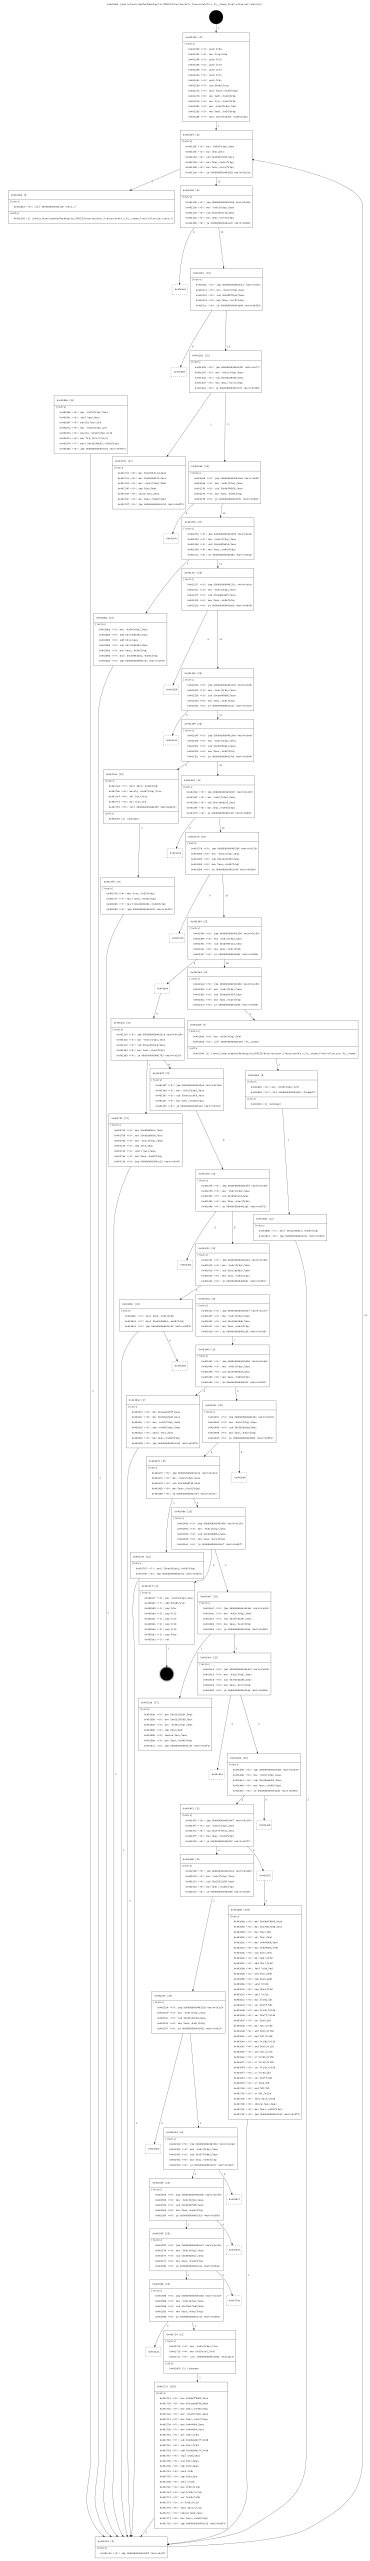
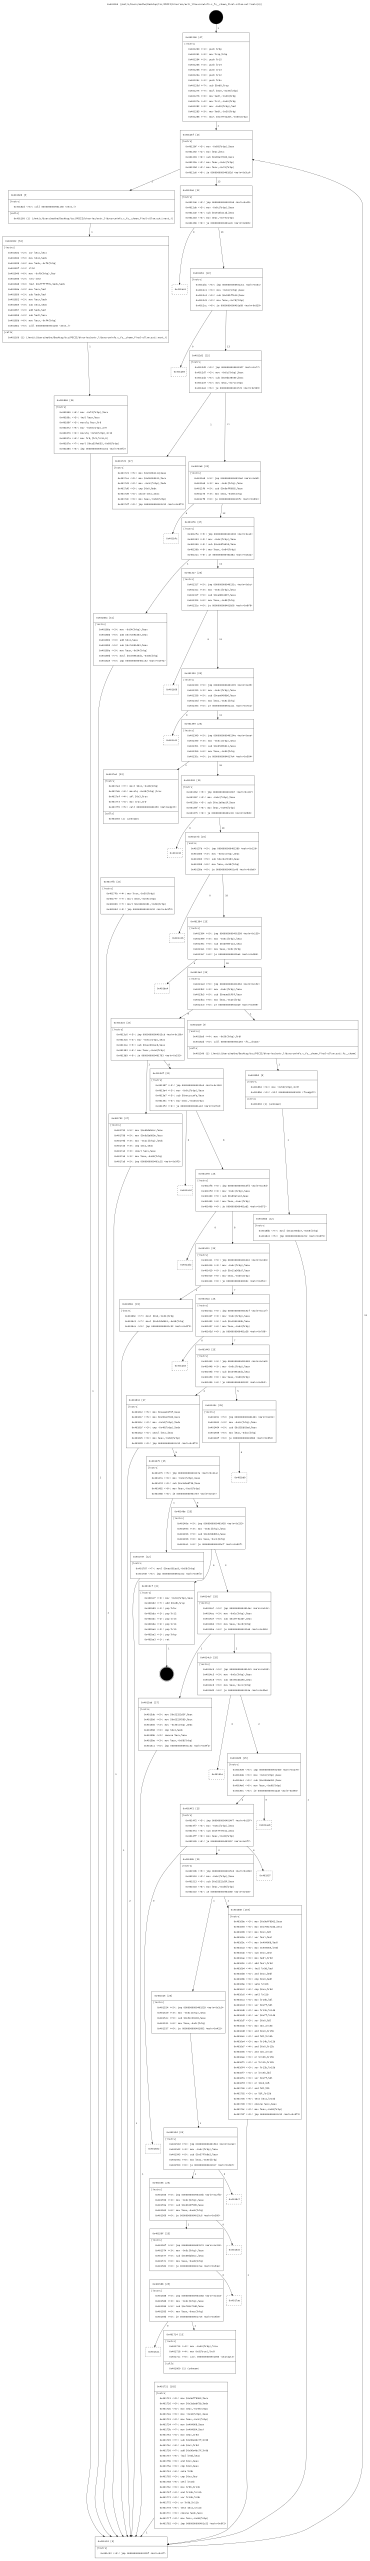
none -> (86, 289)
(139, 850) -> none
(157, 1005) -> (187, 1013)
none -> (185, 1190)
none -> (233, 1289)
(170, 1345) -> (192, 1347)
(212, 1449) -> (174, 1451)
(265, 1892) -> (226, 1901)
(169, 2088) -> (144, 1988)
none -> (141, 2141)
(186, 2274) -> none
(198, 2377) -> none
